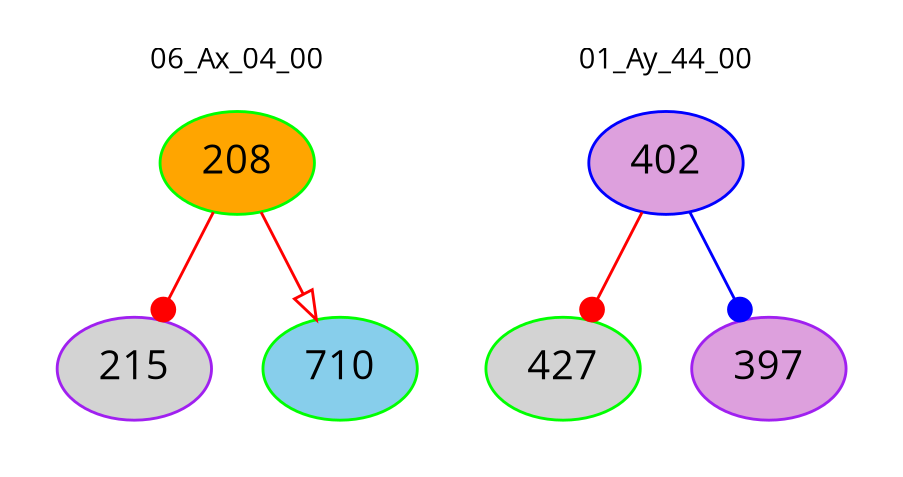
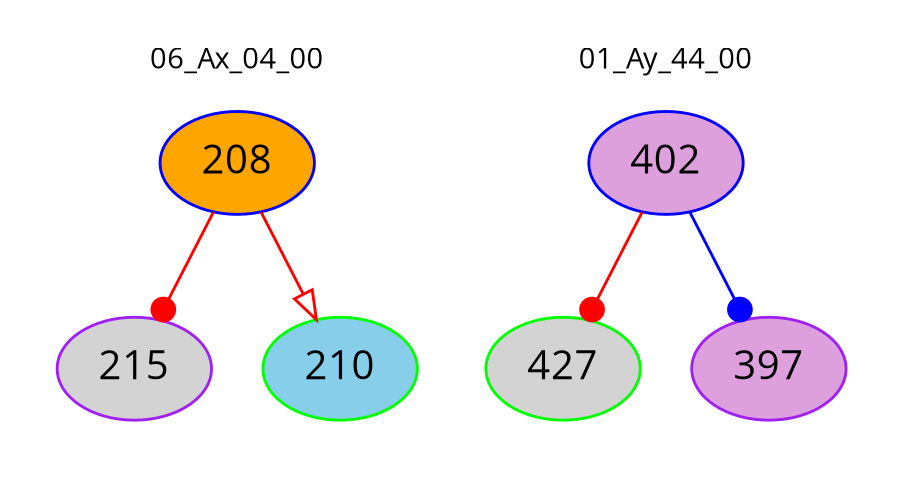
(237, 163) -> (237, 163)
(340, 369) -> (340, 369)
